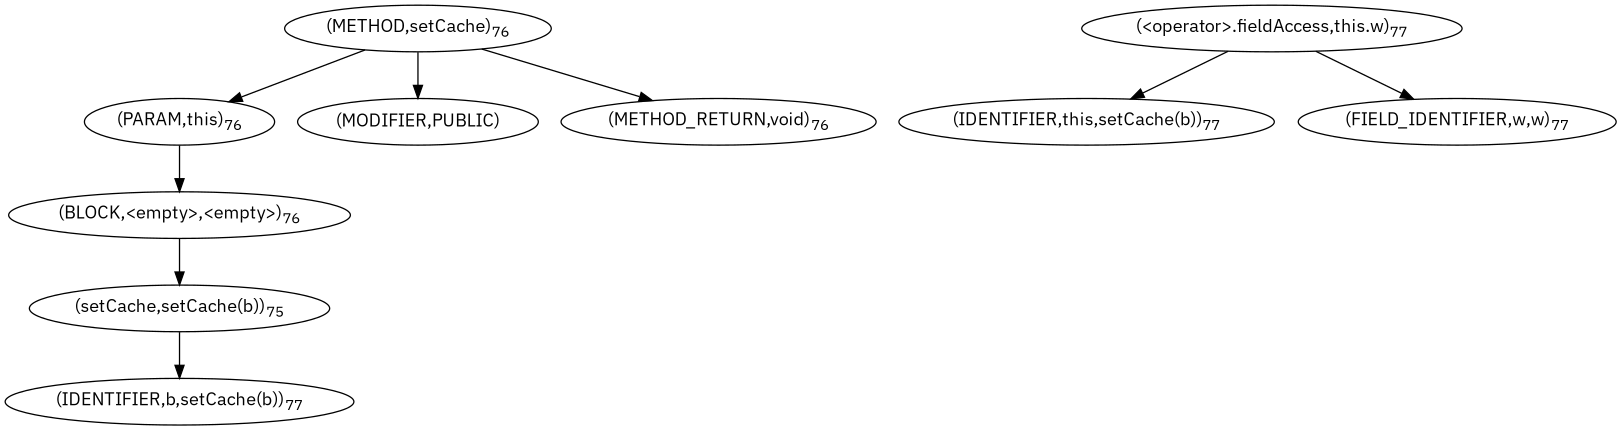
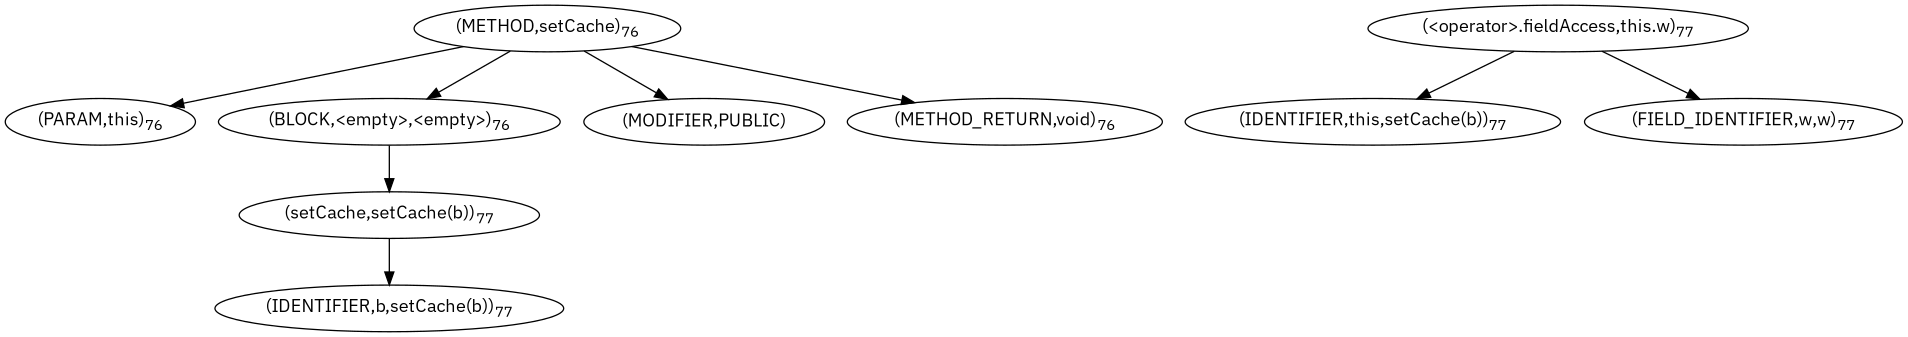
(180, 162) -> (475, 72)
(275, 306) -> (485, 213)
